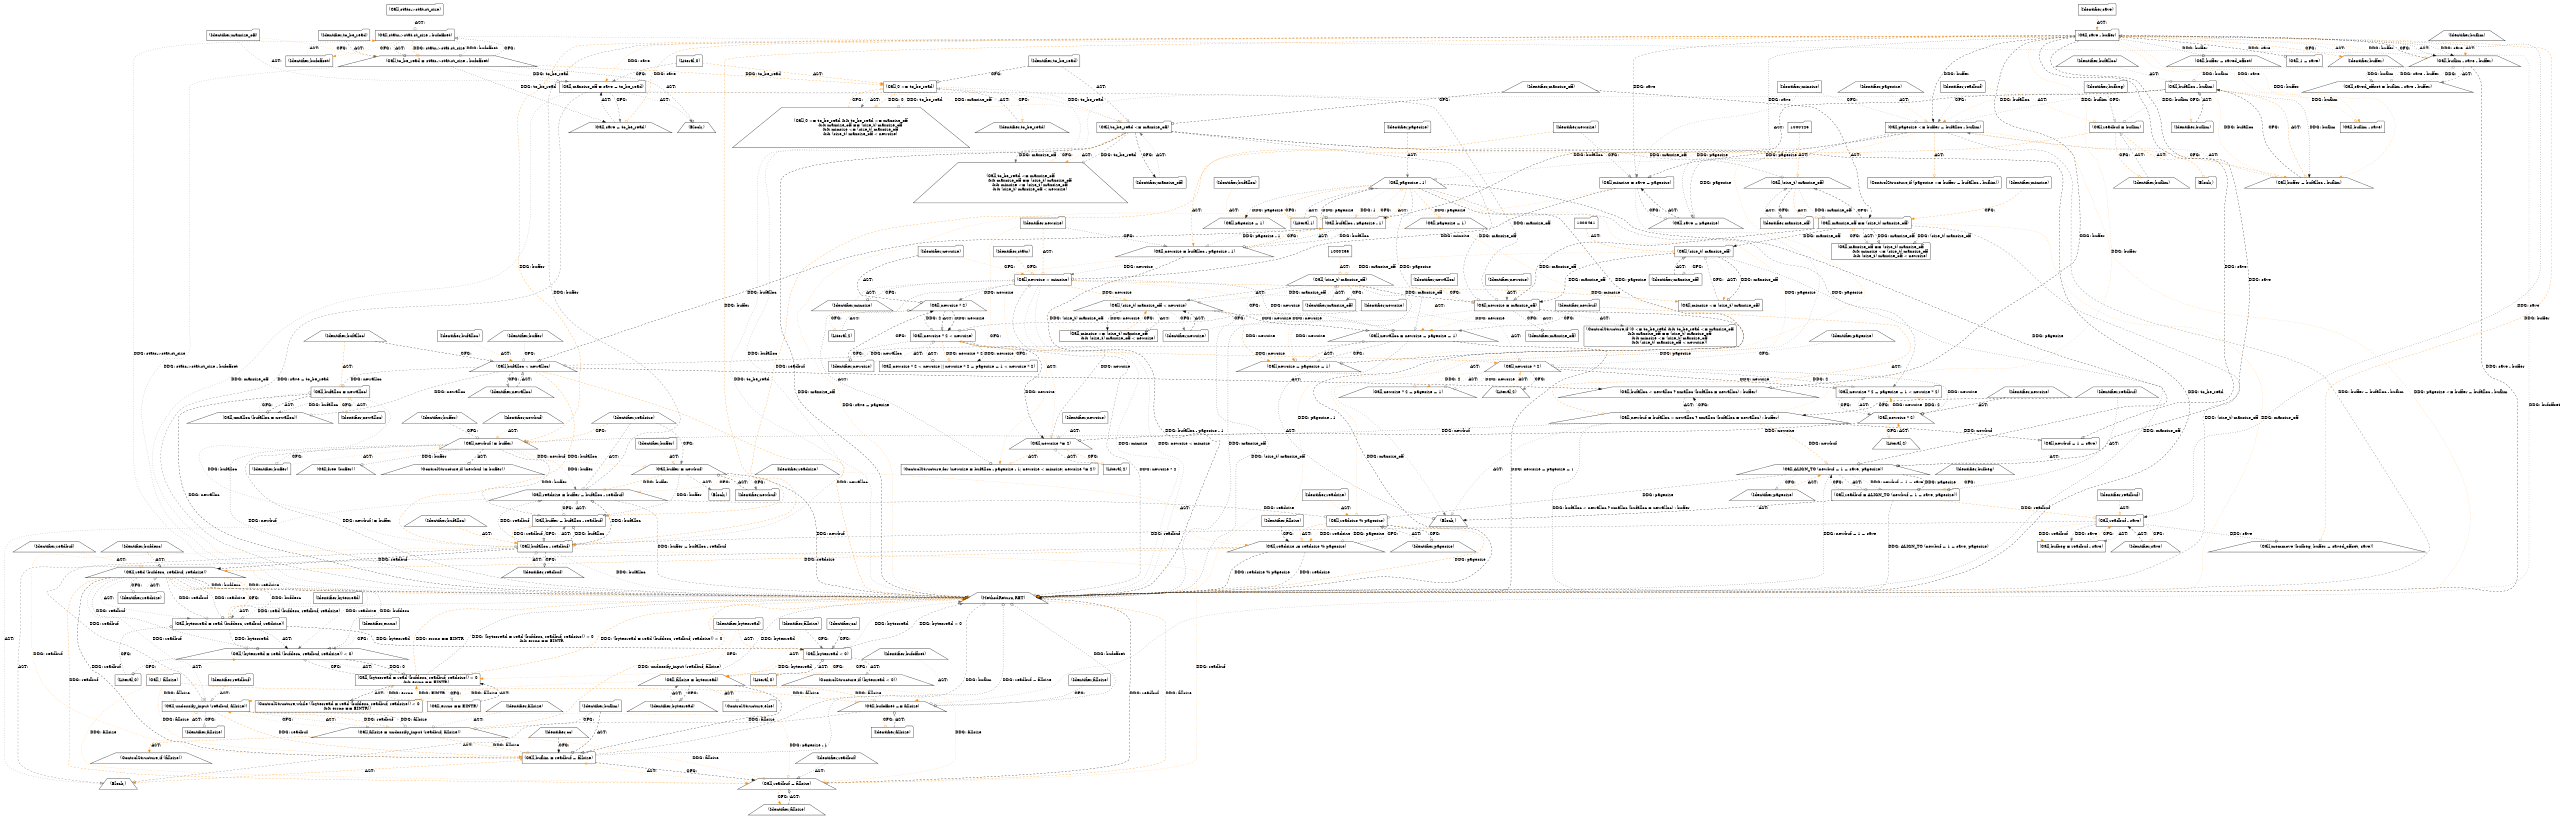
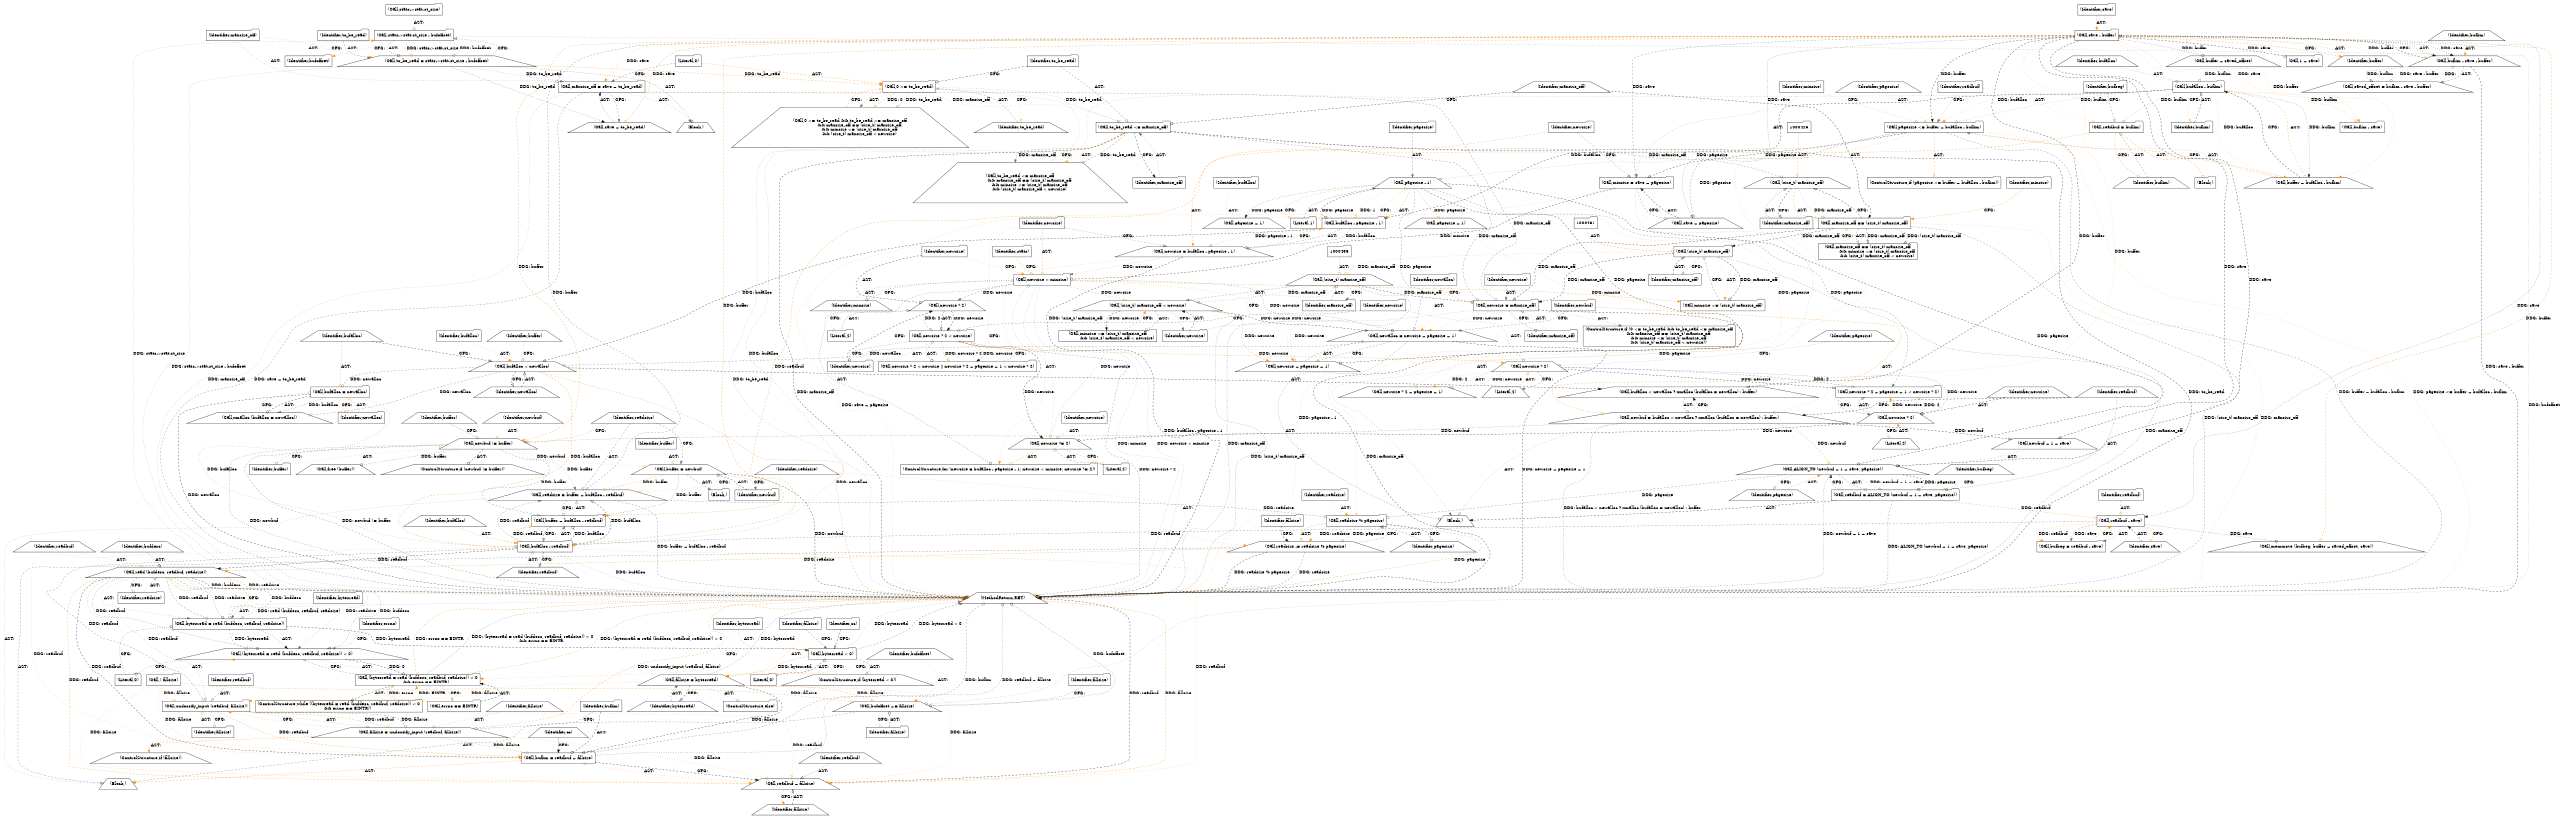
(1105, 354) -> (1104, 354)
(2070, 444) -> (2044, 444)
(808, 745) -> (807, 745)
